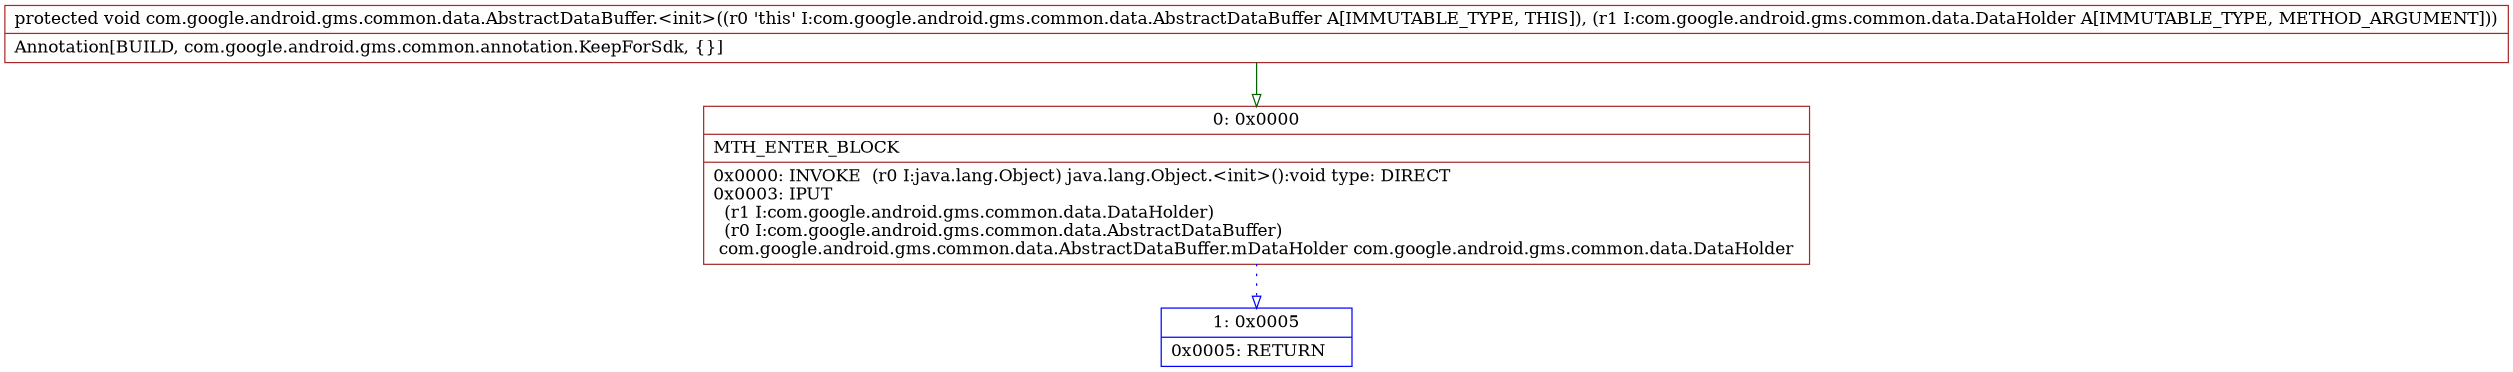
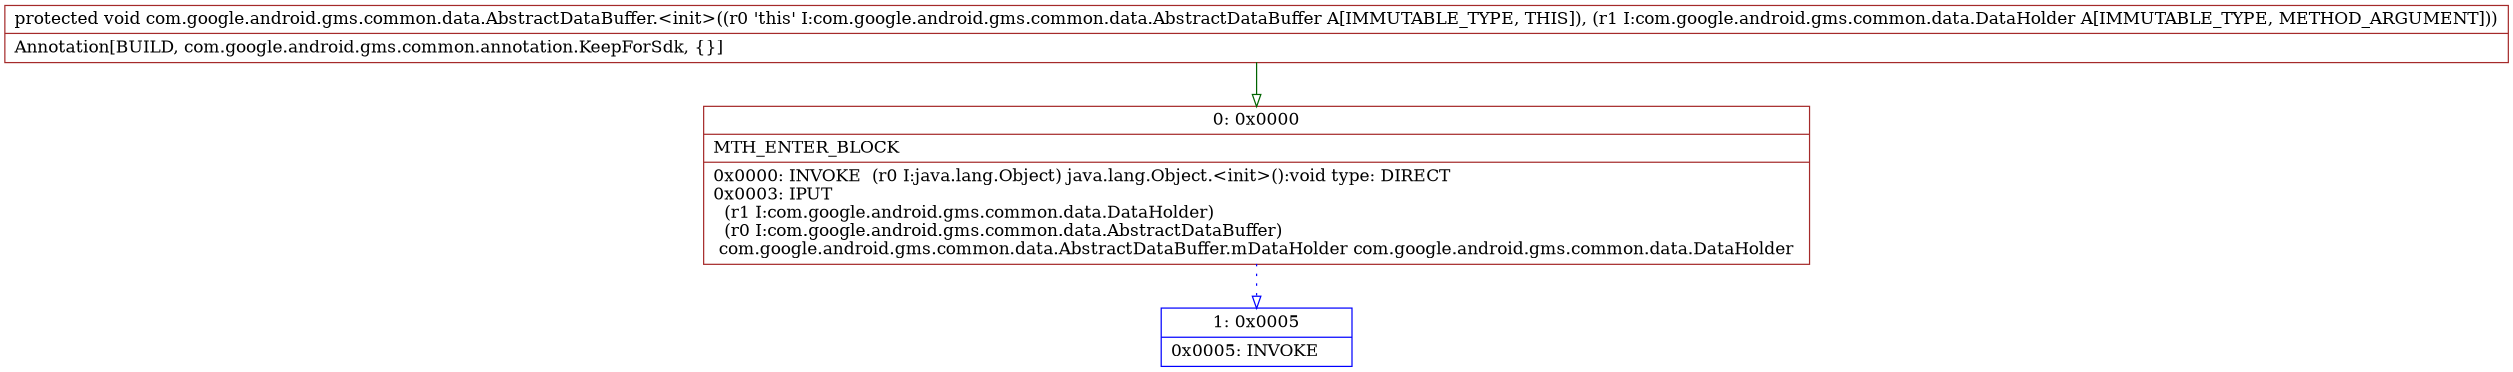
(1257, 351) -> (1254, 351)
